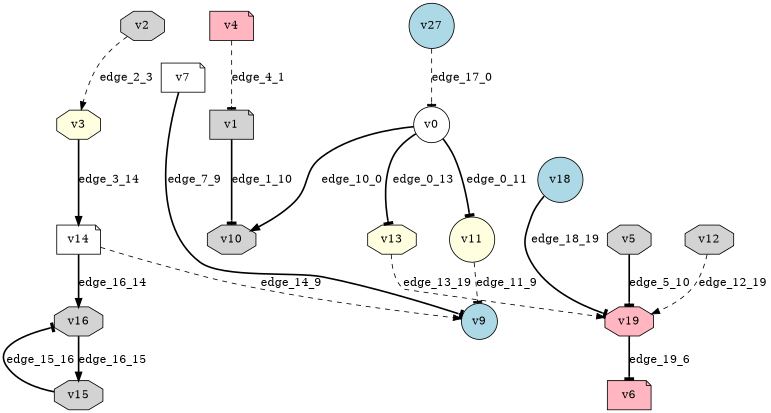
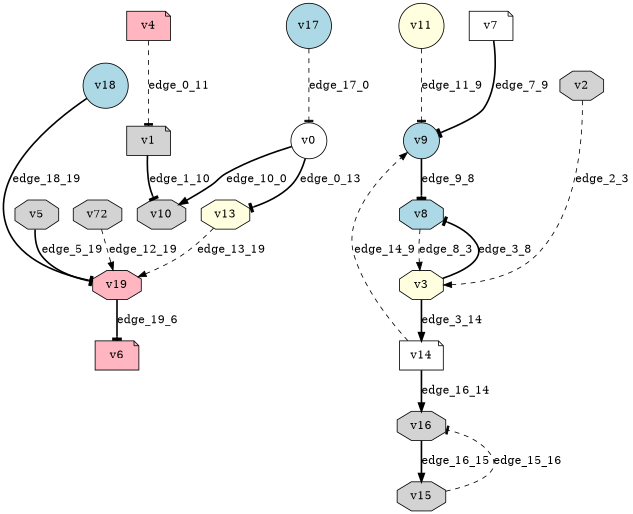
(432, 26) -> (309, 26)
(259, 78) -> (179, 86)
(461, 174) -> none
none -> (421, 215)
(709, 240) -> (98, 215)
(660, 283) -> (72, 250)
(4, 360) -> (494, 464)
